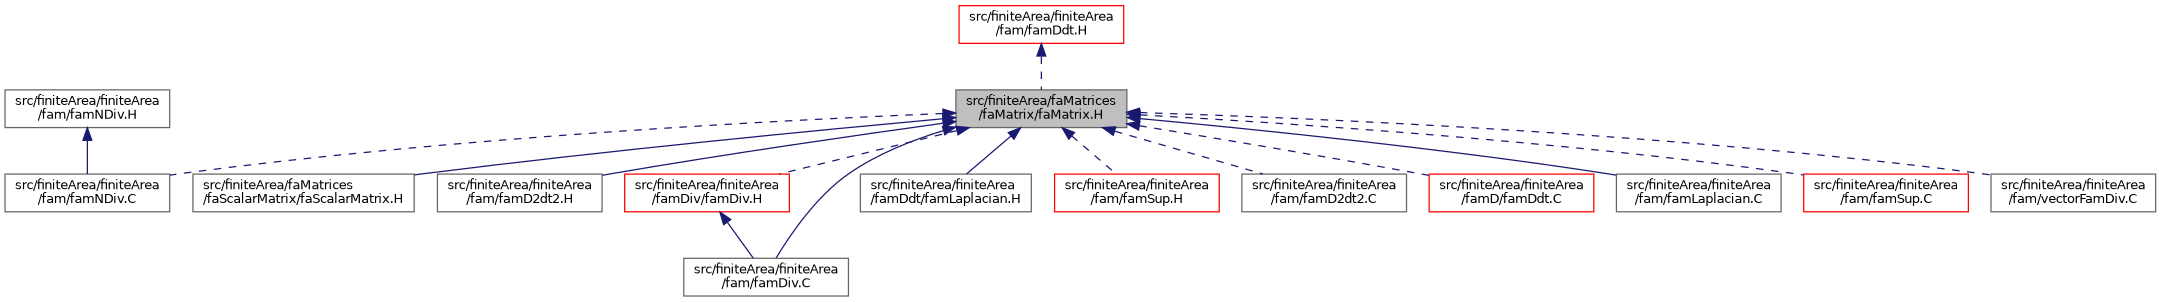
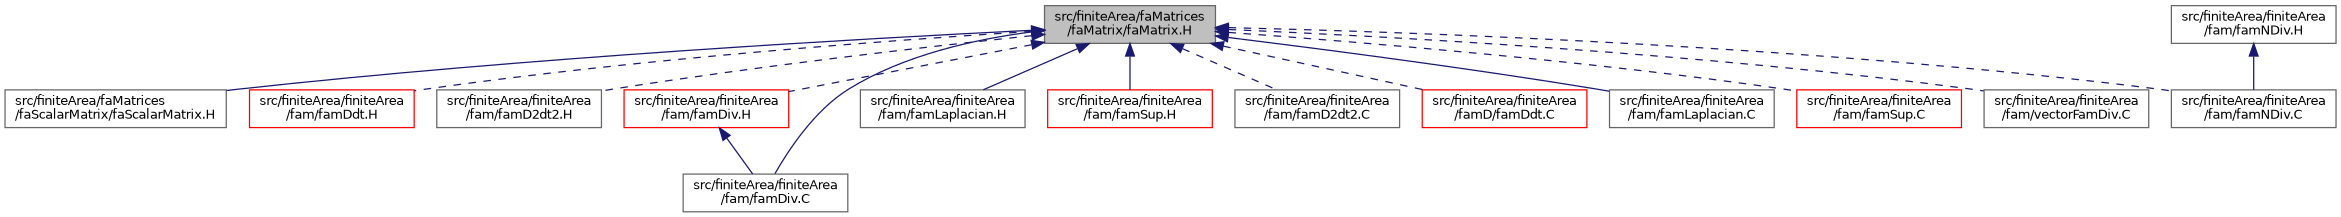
(1041, 73) -> (692, 58)
(773, 148) -> (816, 61)
(1094, 155) -> (1130, 73)
(707, 193) -> (706, 109)
(946, 193) -> (943, 109)
